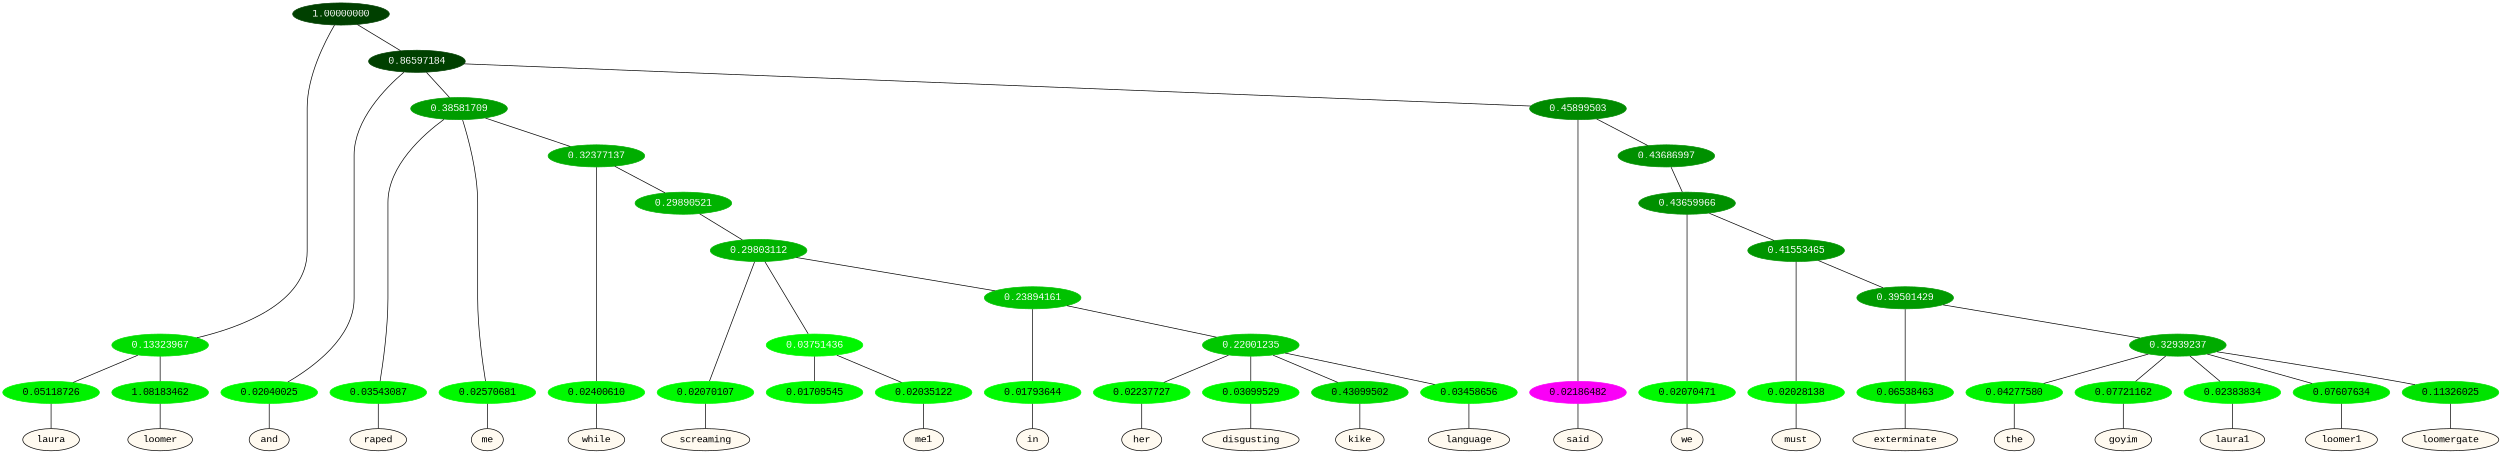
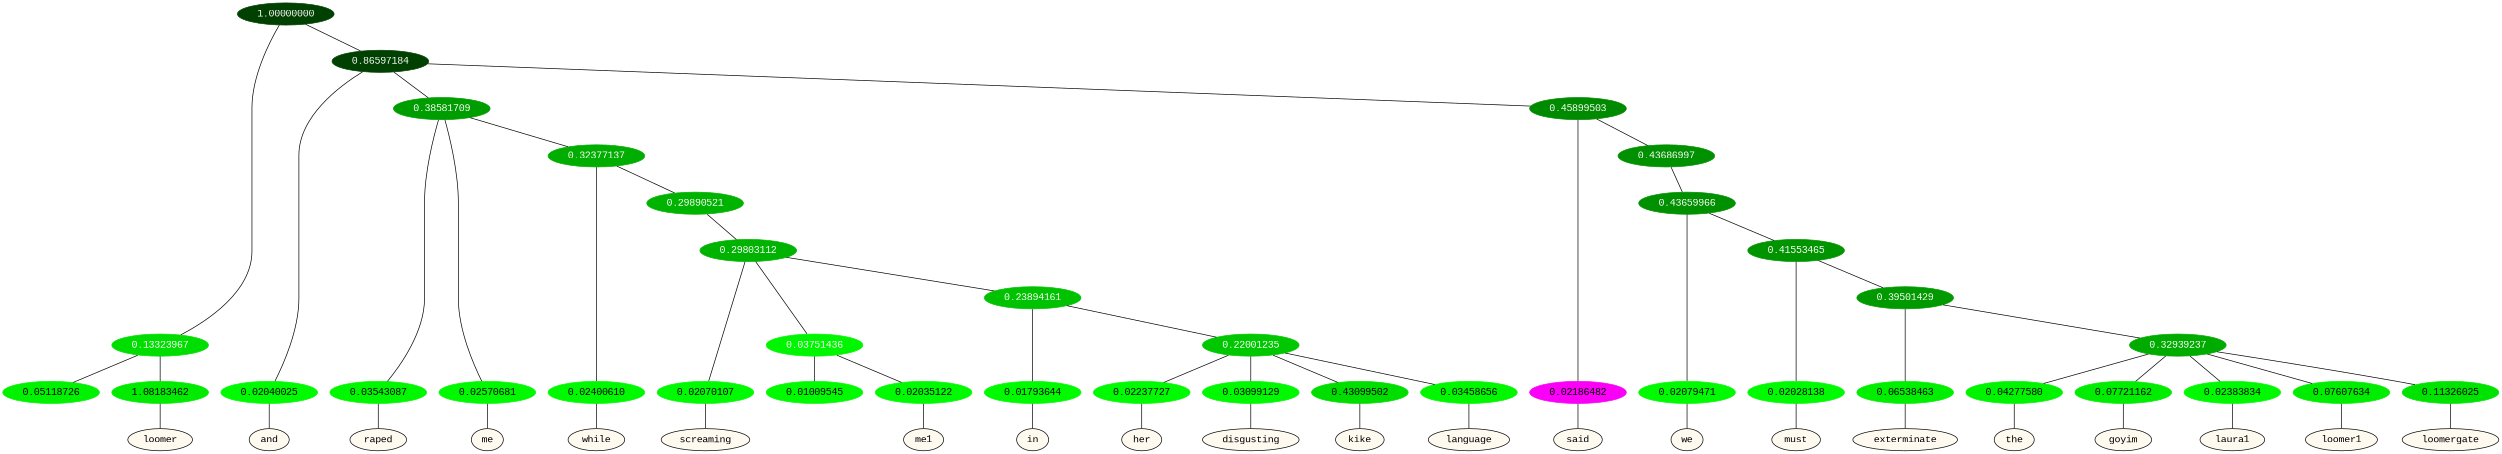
(815, 392) -> (815, 392)
(1251, 392) -> (1251, 392)
(1687, 392) -> (1687, 392)
(51, 440) -> none
